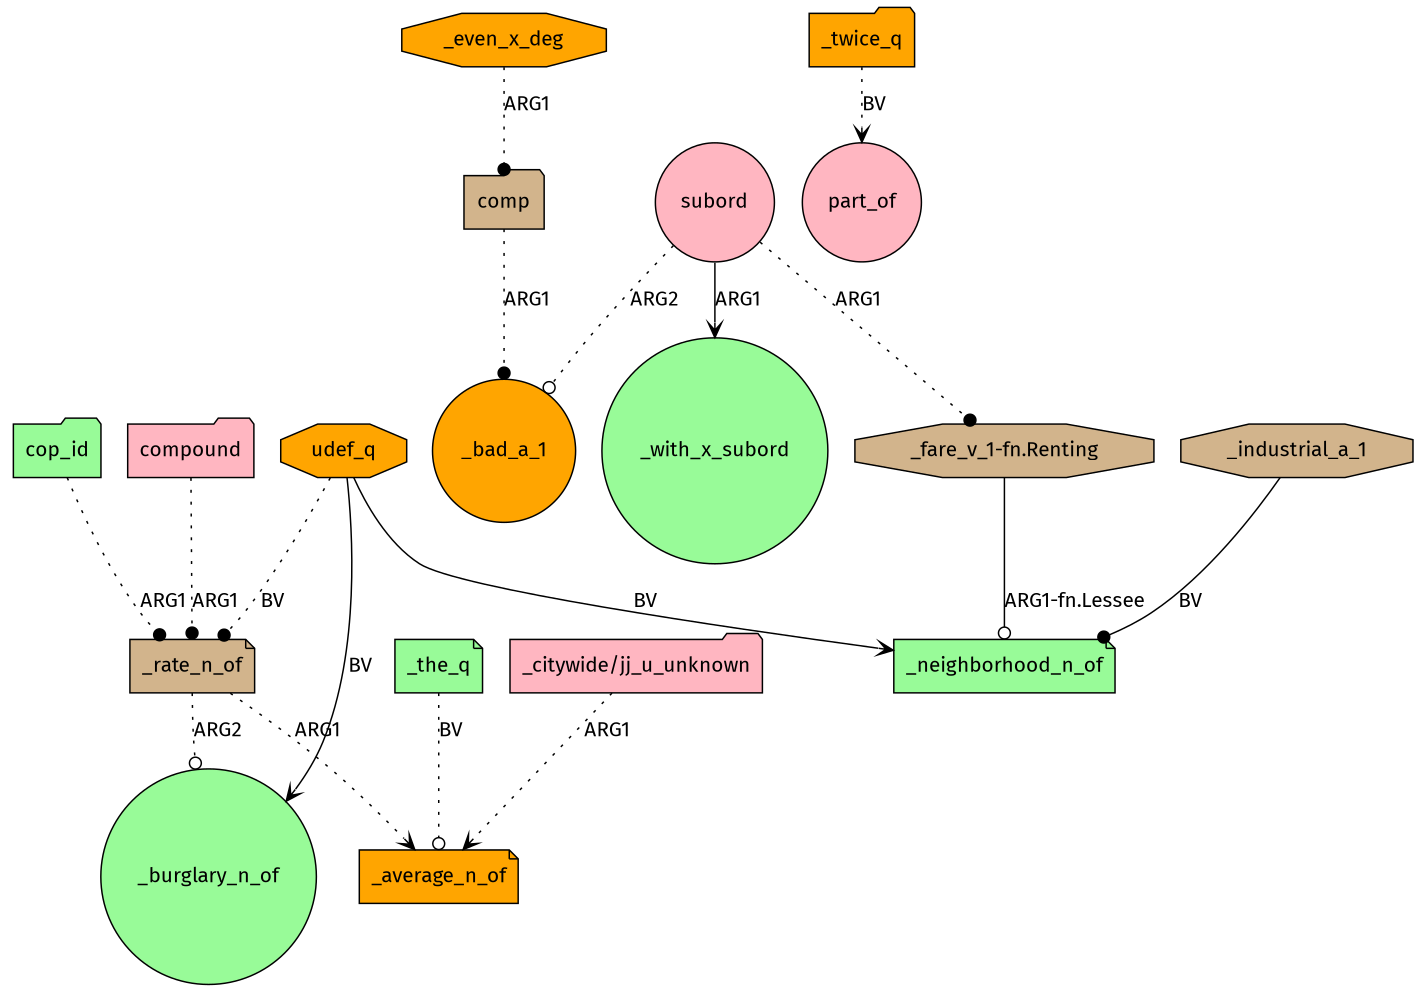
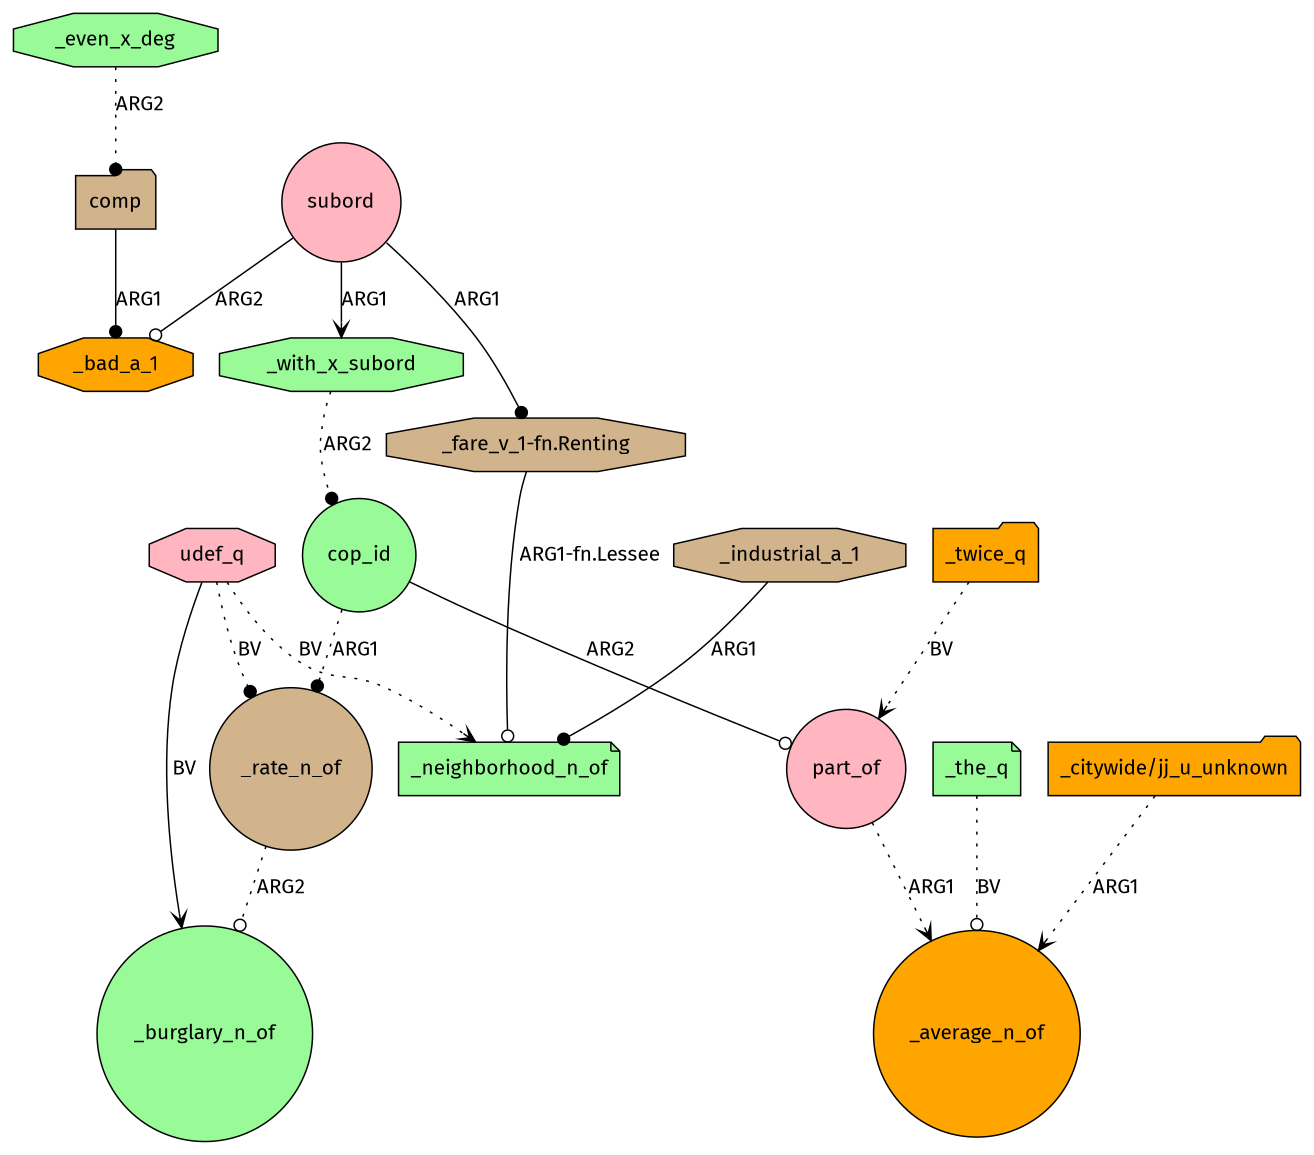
(504, 40) -> (116, 40)
(527, 105) -> (140, 105)
(504, 298) -> (116, 278)
(611, 312) -> (227, 285)
(863, 329) -> (461, 318)
none -> (320, 442)
(57, 451) -> (359, 555)
(191, 451) -> none
(344, 451) -> (212, 555)
(504, 451) -> (116, 365)
(715, 451) -> (341, 365)
(1190, 602) -> (734, 650)
(593, 605) -> (333, 675)
none -> (593, 664)
(192, 666) -> (291, 769)
(636, 666) -> (1174, 769)
(326, 765) -> (898, 875)
(439, 877) -> (977, 1034)
